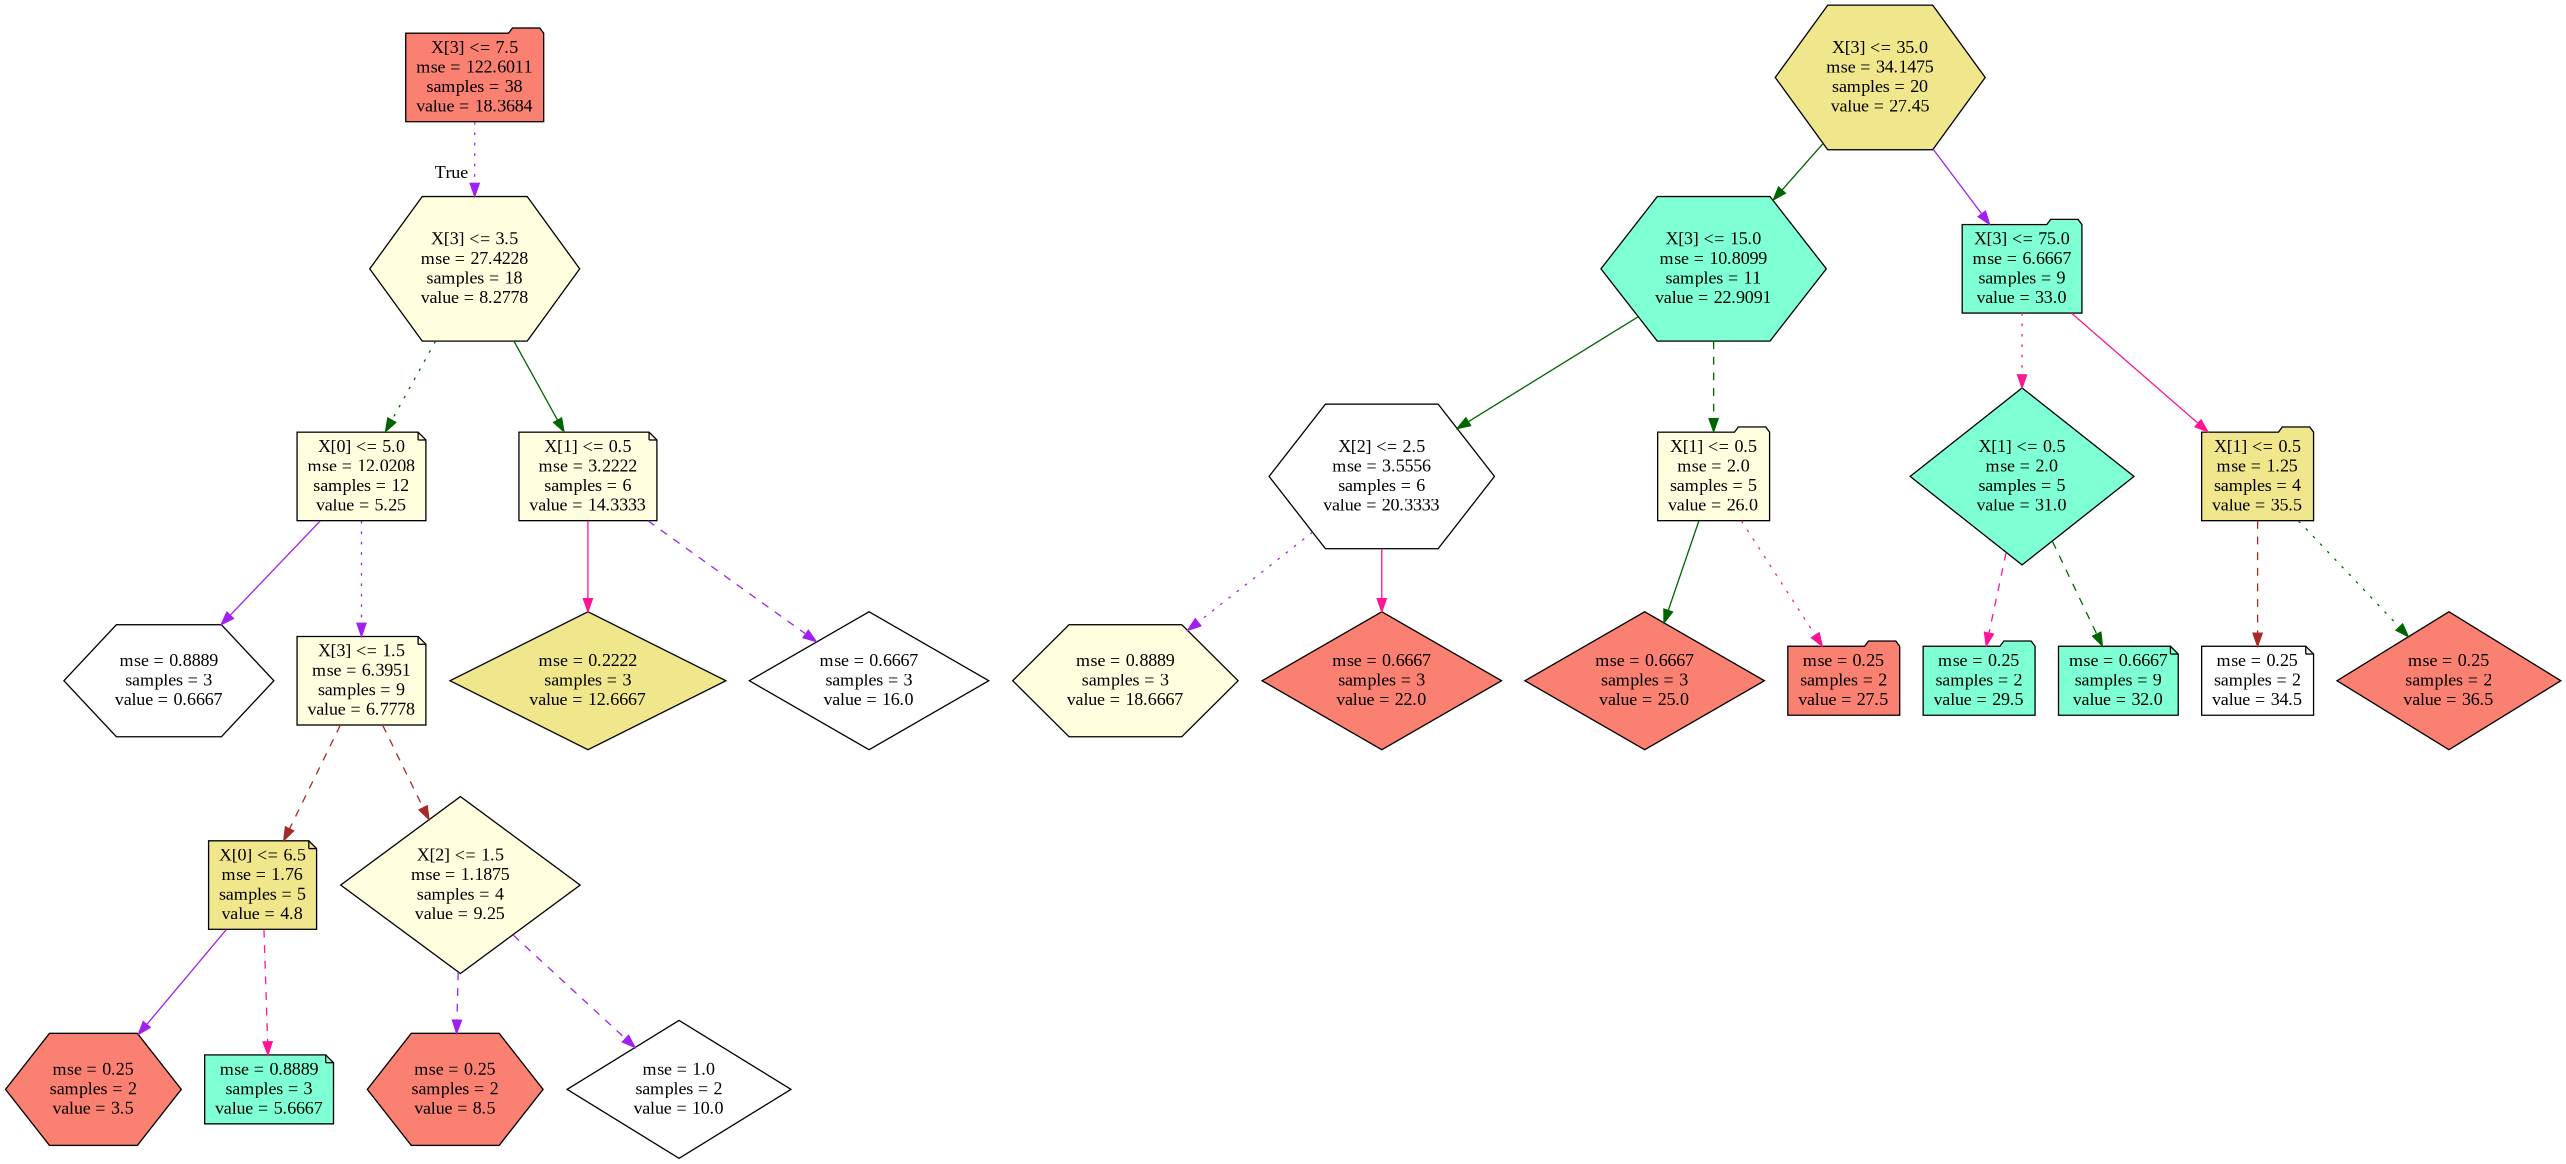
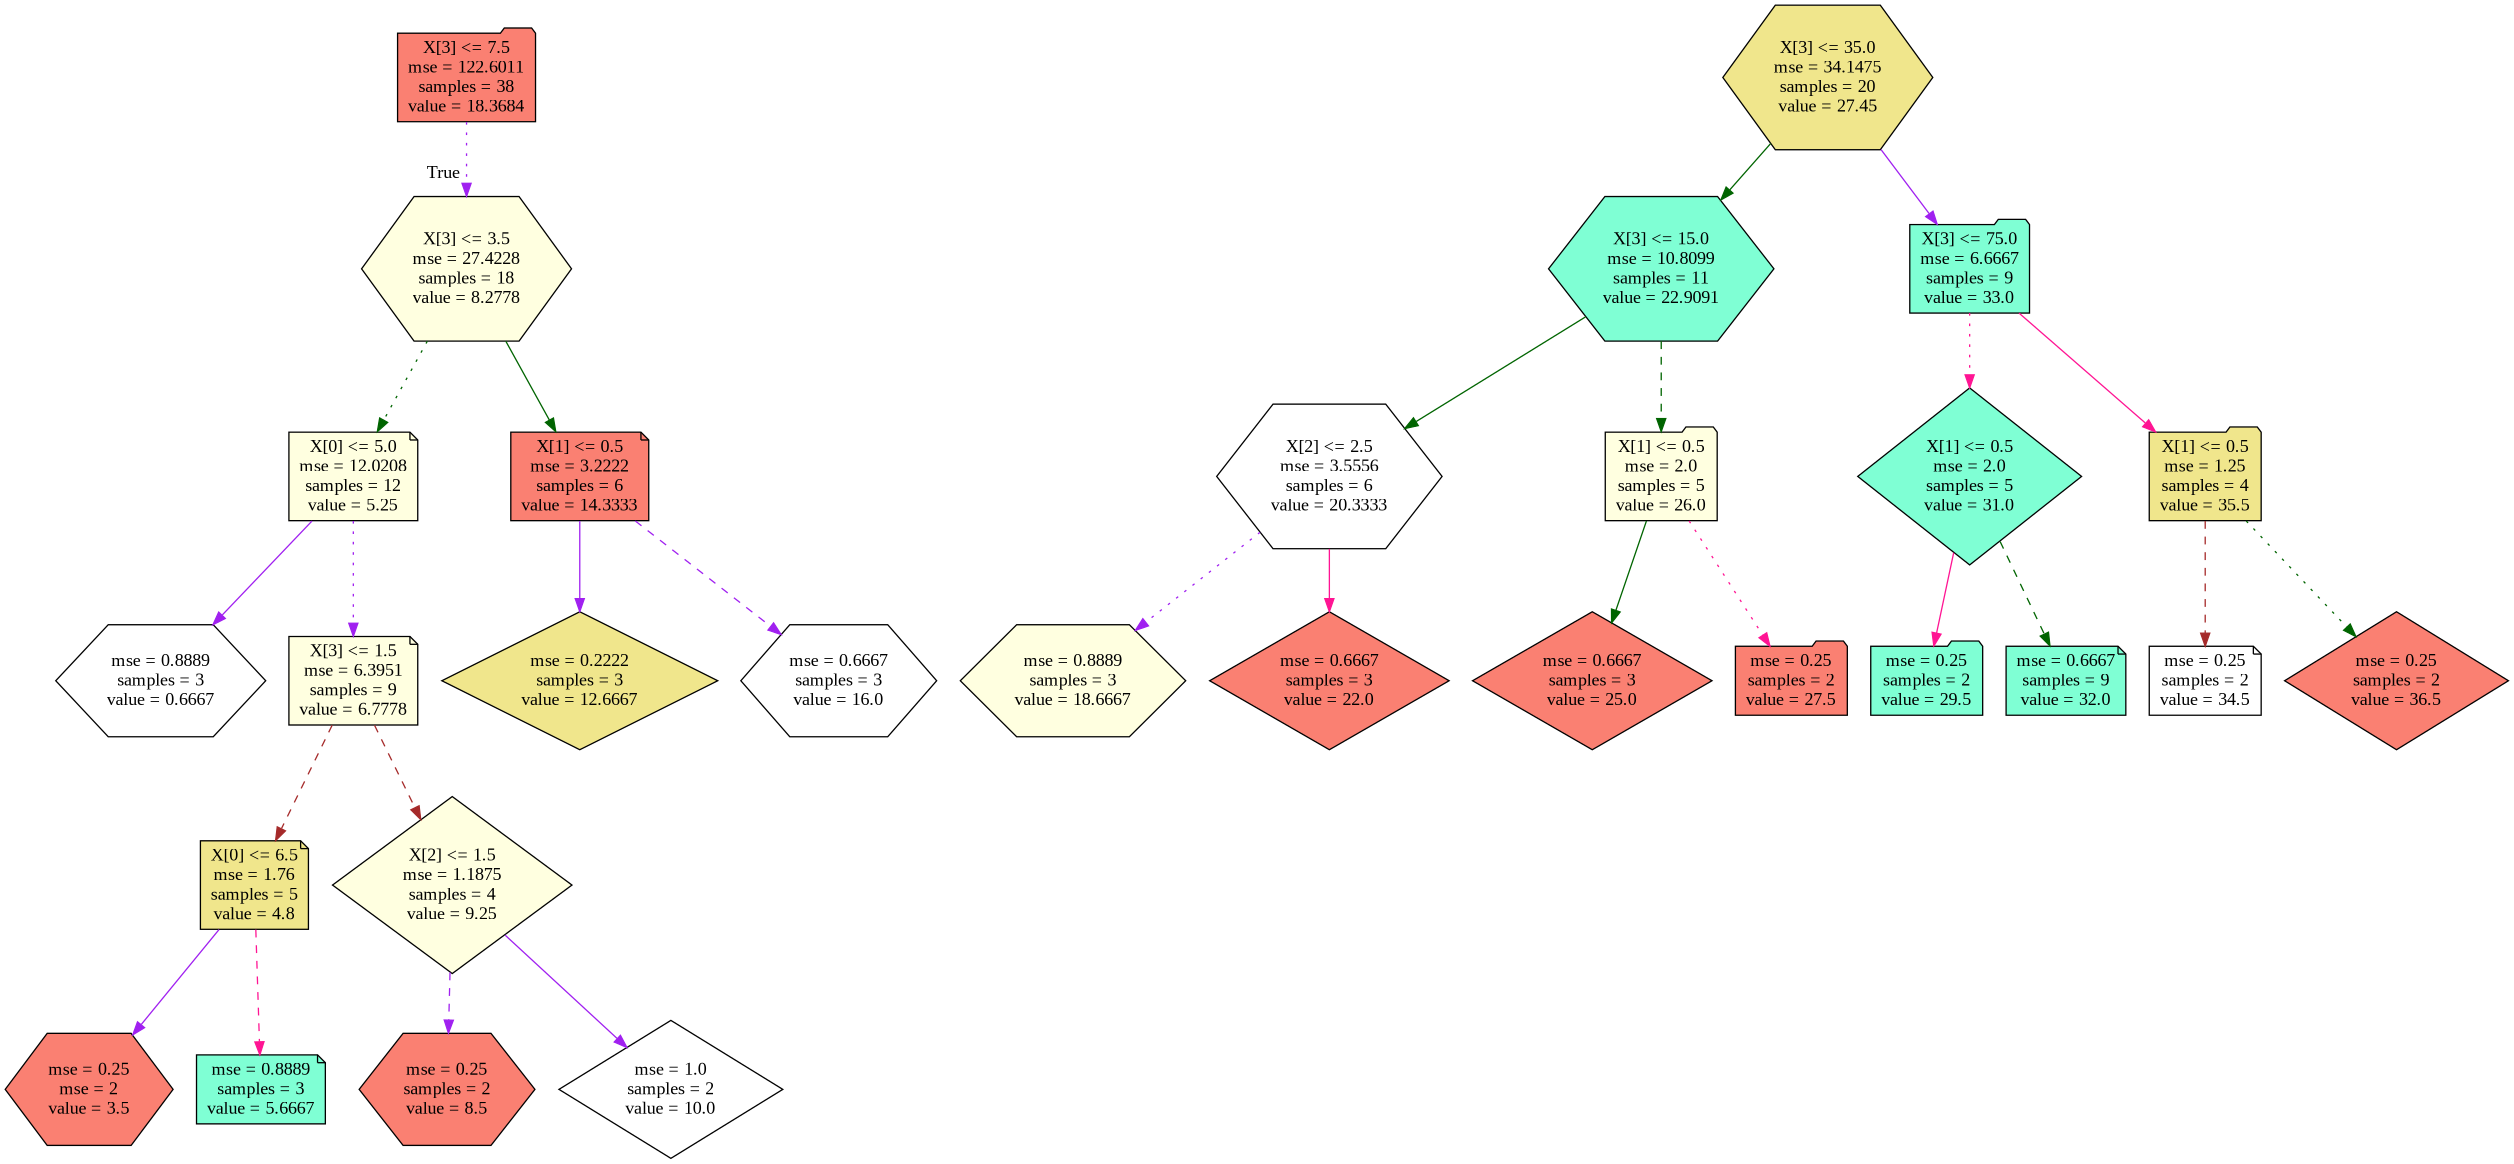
(588, 476) -> (580, 476)
(588, 560) -> (580, 560)
(1998, 593) -> (1945, 593)
(869, 681) -> (839, 681)
(569, 987) -> (561, 987)
(93, 1089) -> (89, 1089)
